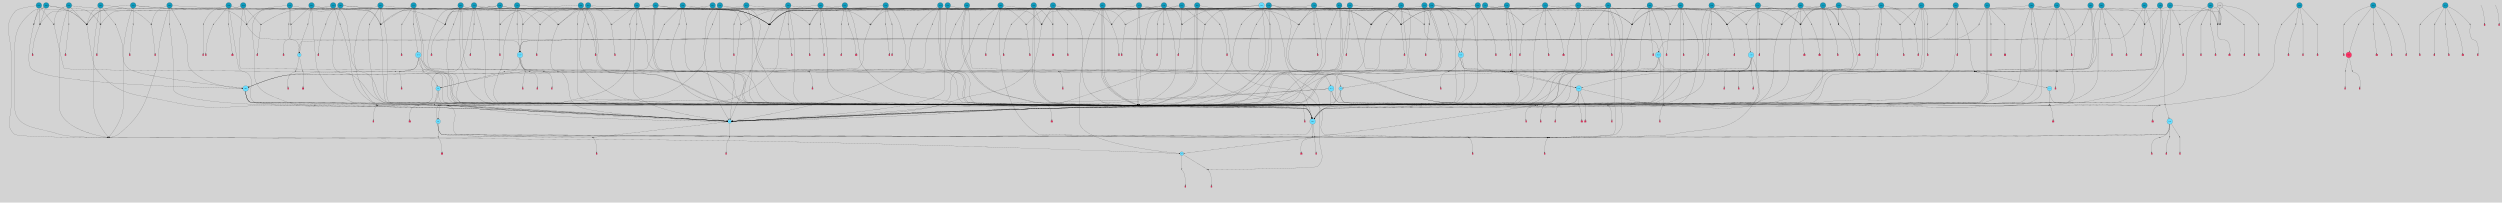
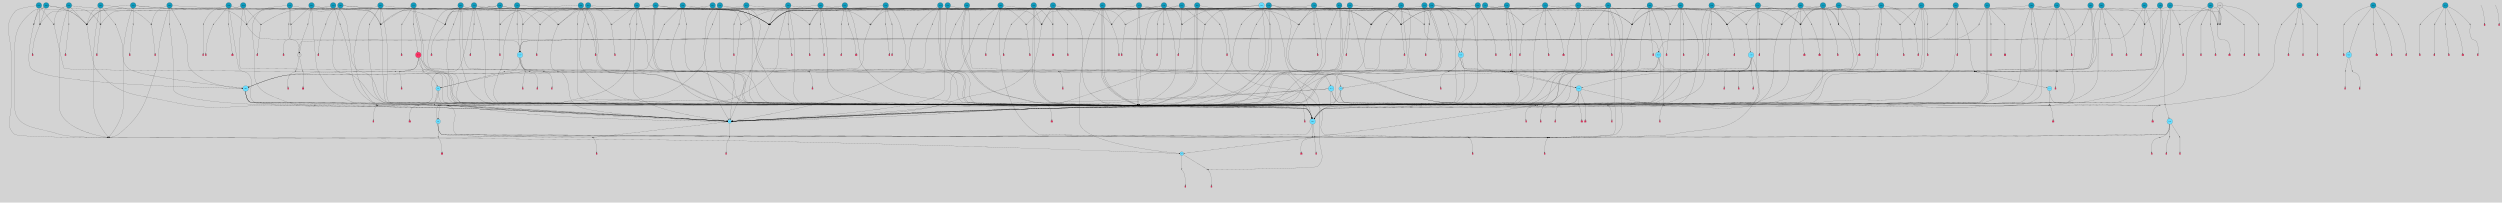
(299, 55) -> (299, 55)
(418, 55) -> (418, 55)
(2349, 55) -> (2349, 55)
